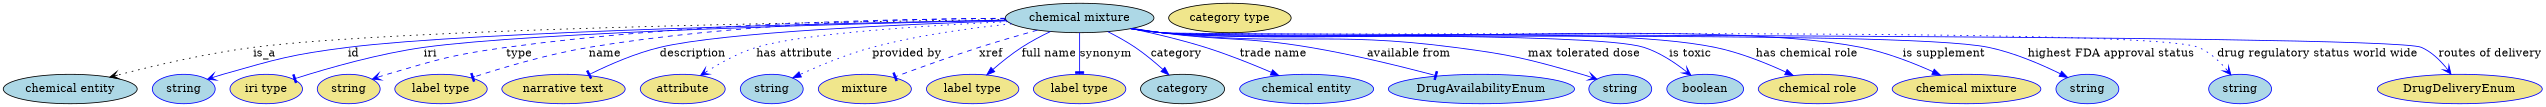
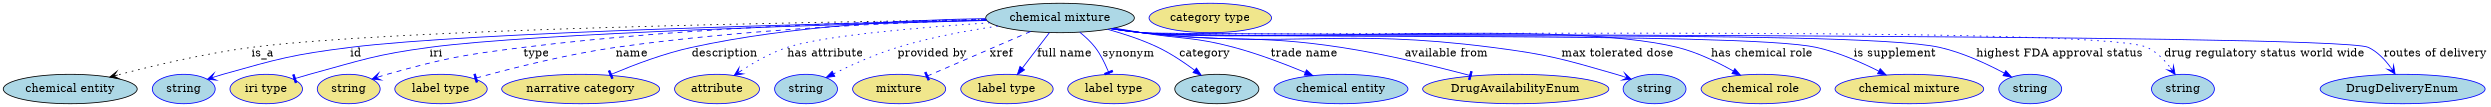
(1230, 18) -> (1210, 18)
(564, 89) -> (581, 89)
(1481, 89) -> (1516, 89)
(1705, 89) -> none
(2460, 89) -> (2403, 89)
